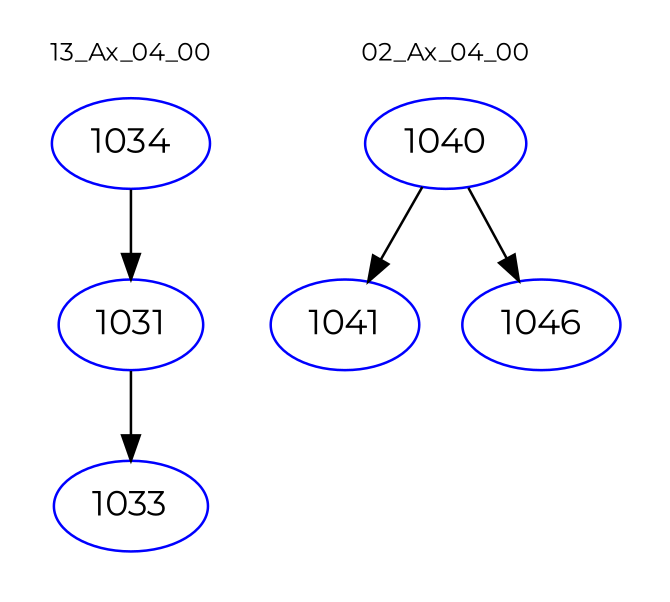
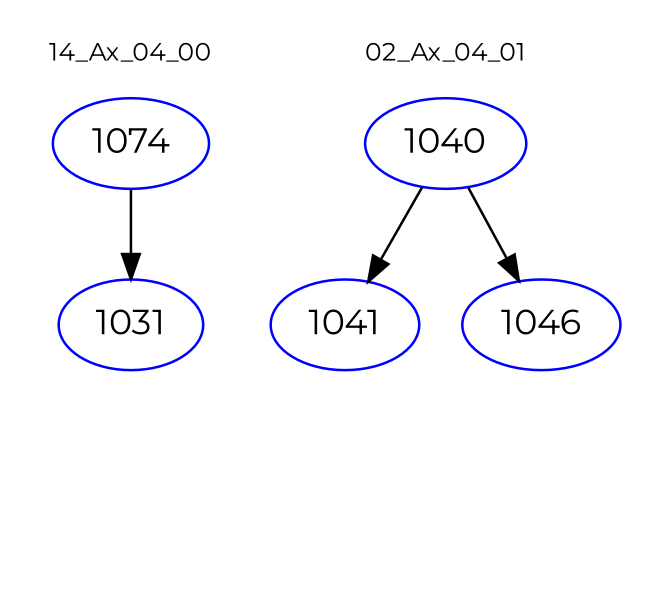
(131, 54) -> (131, 54)
(446, 54) -> (446, 54)
(131, 144) -> (131, 144)
(131, 506) -> none
